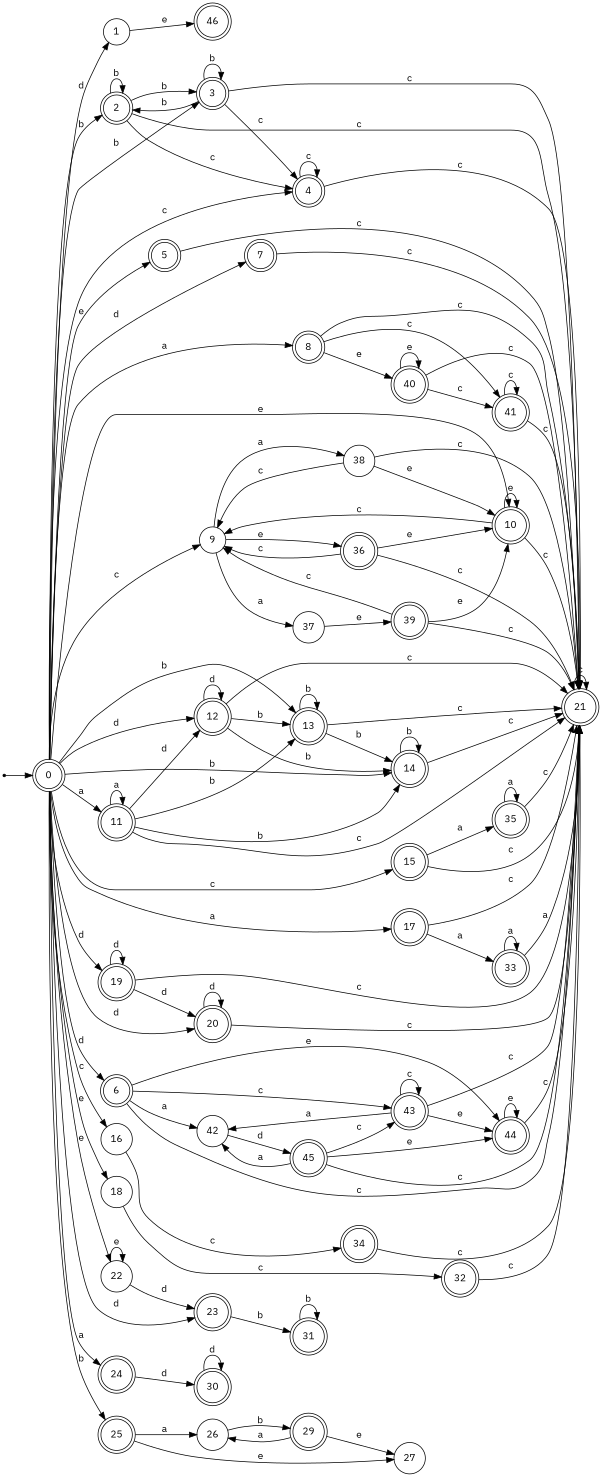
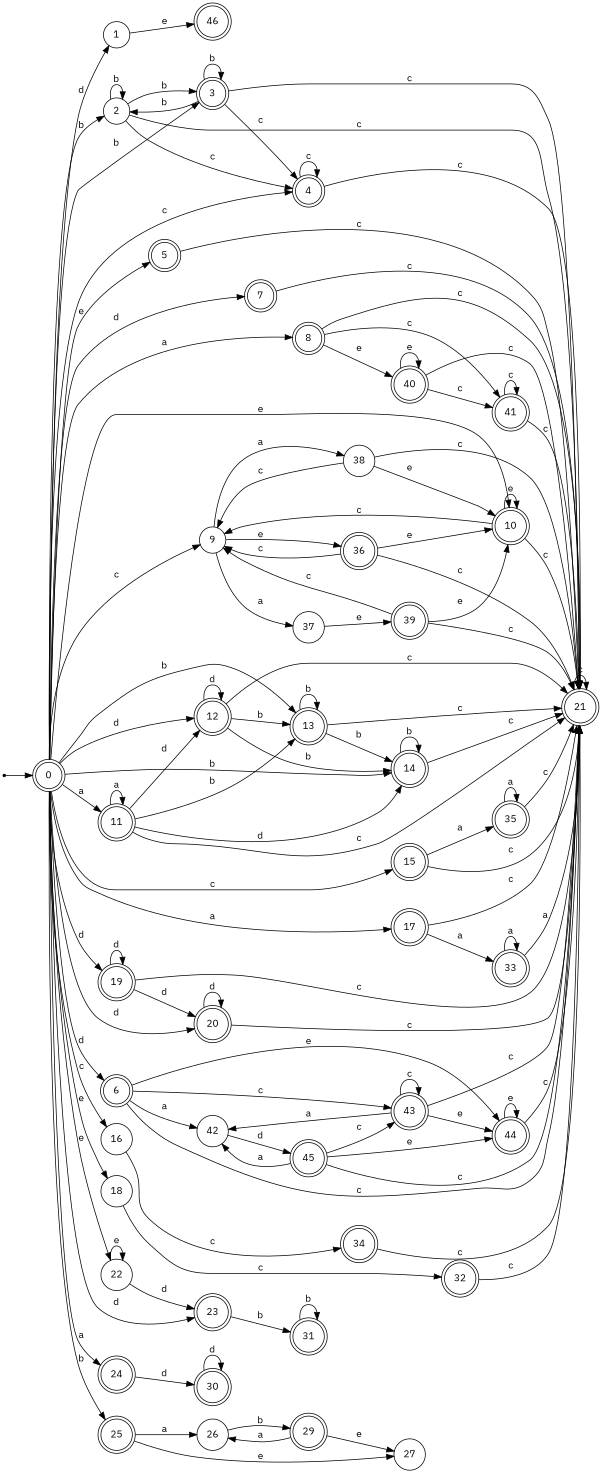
(117, 108) -> (117, 111)
(261, 836) -> (261, 836)
